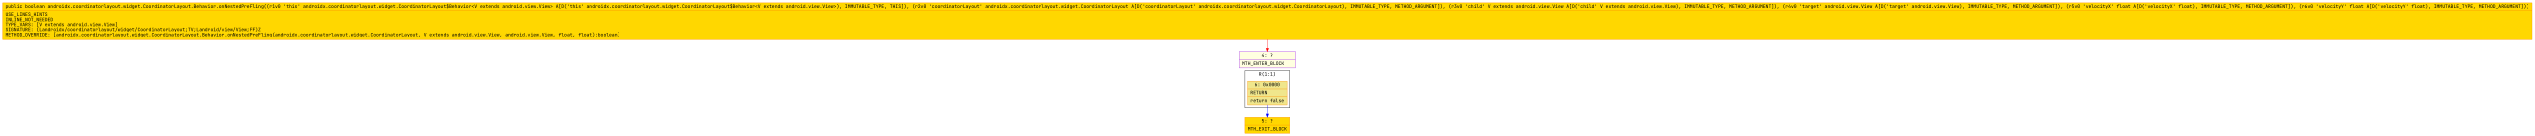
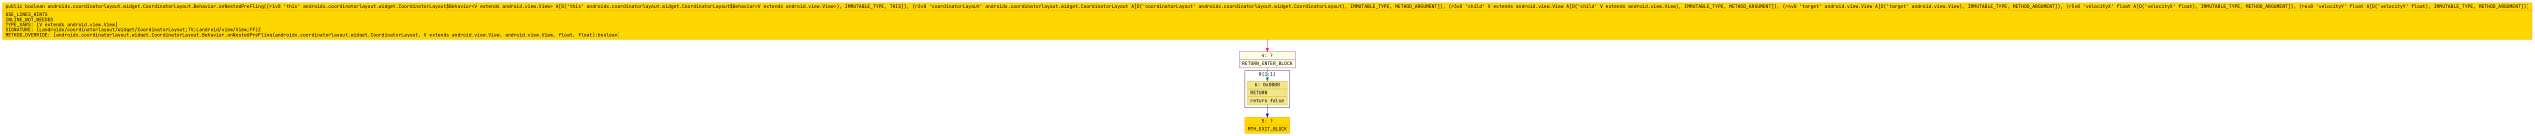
(1263, 64) -> (1267, 64)
none -> (1267, 73)
